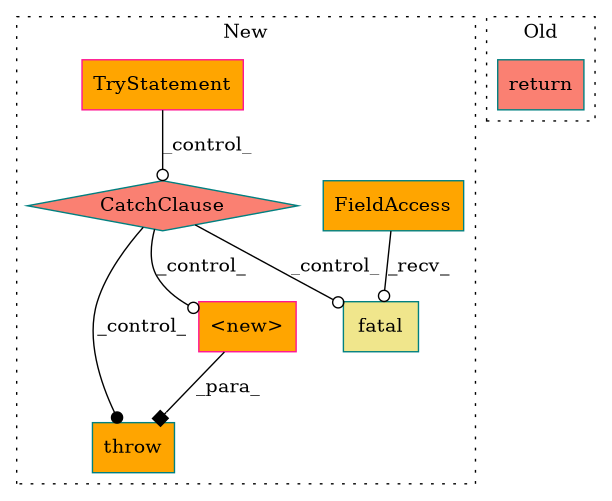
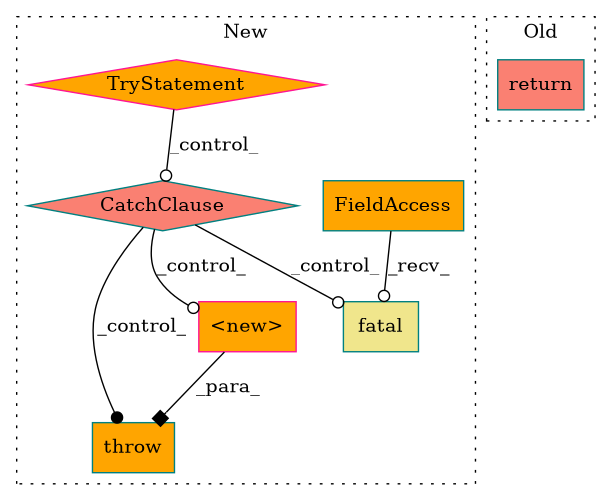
(163, 85) -> (177, 85)
